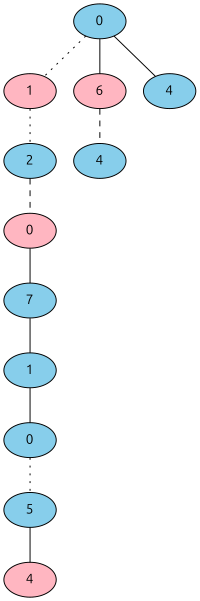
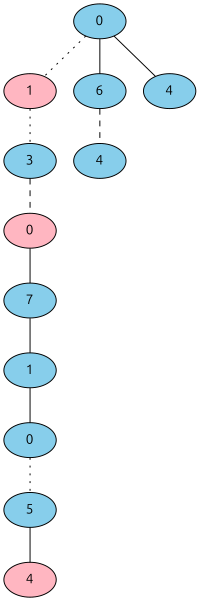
(100, 91) -> (100, 91)
(30, 161) -> (30, 161)
